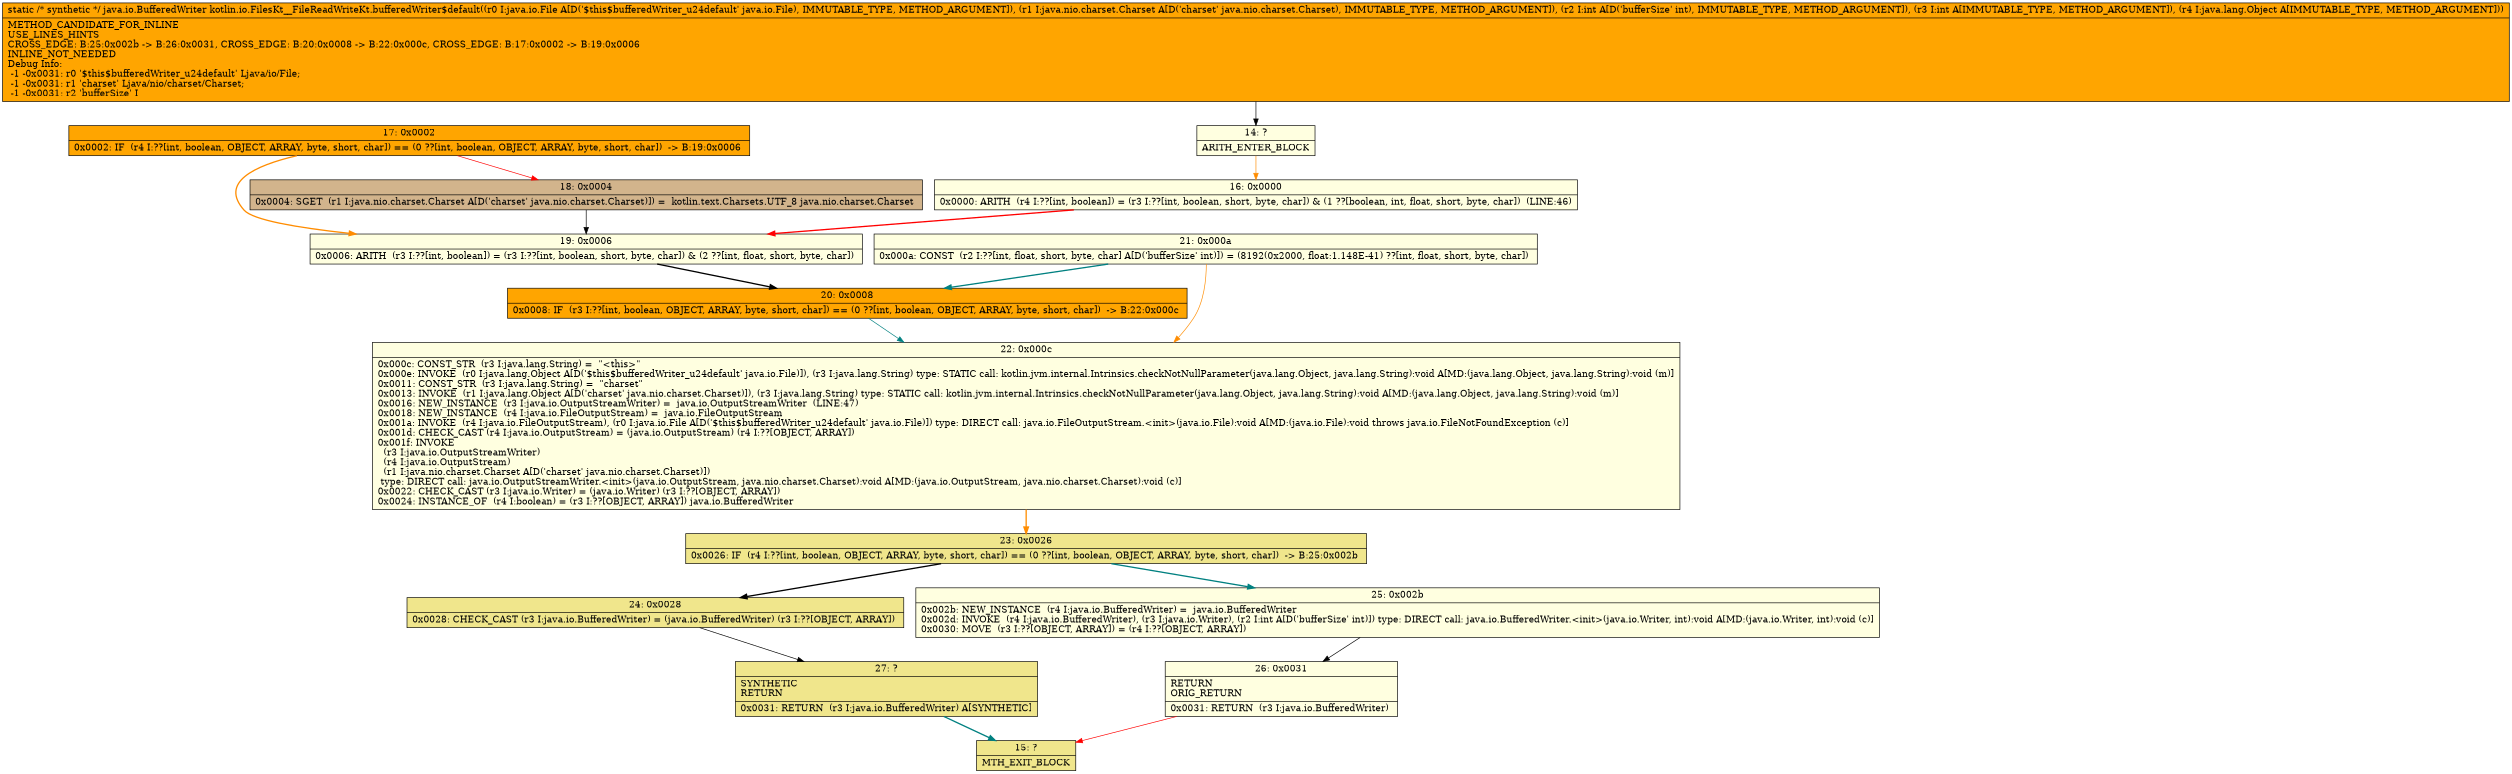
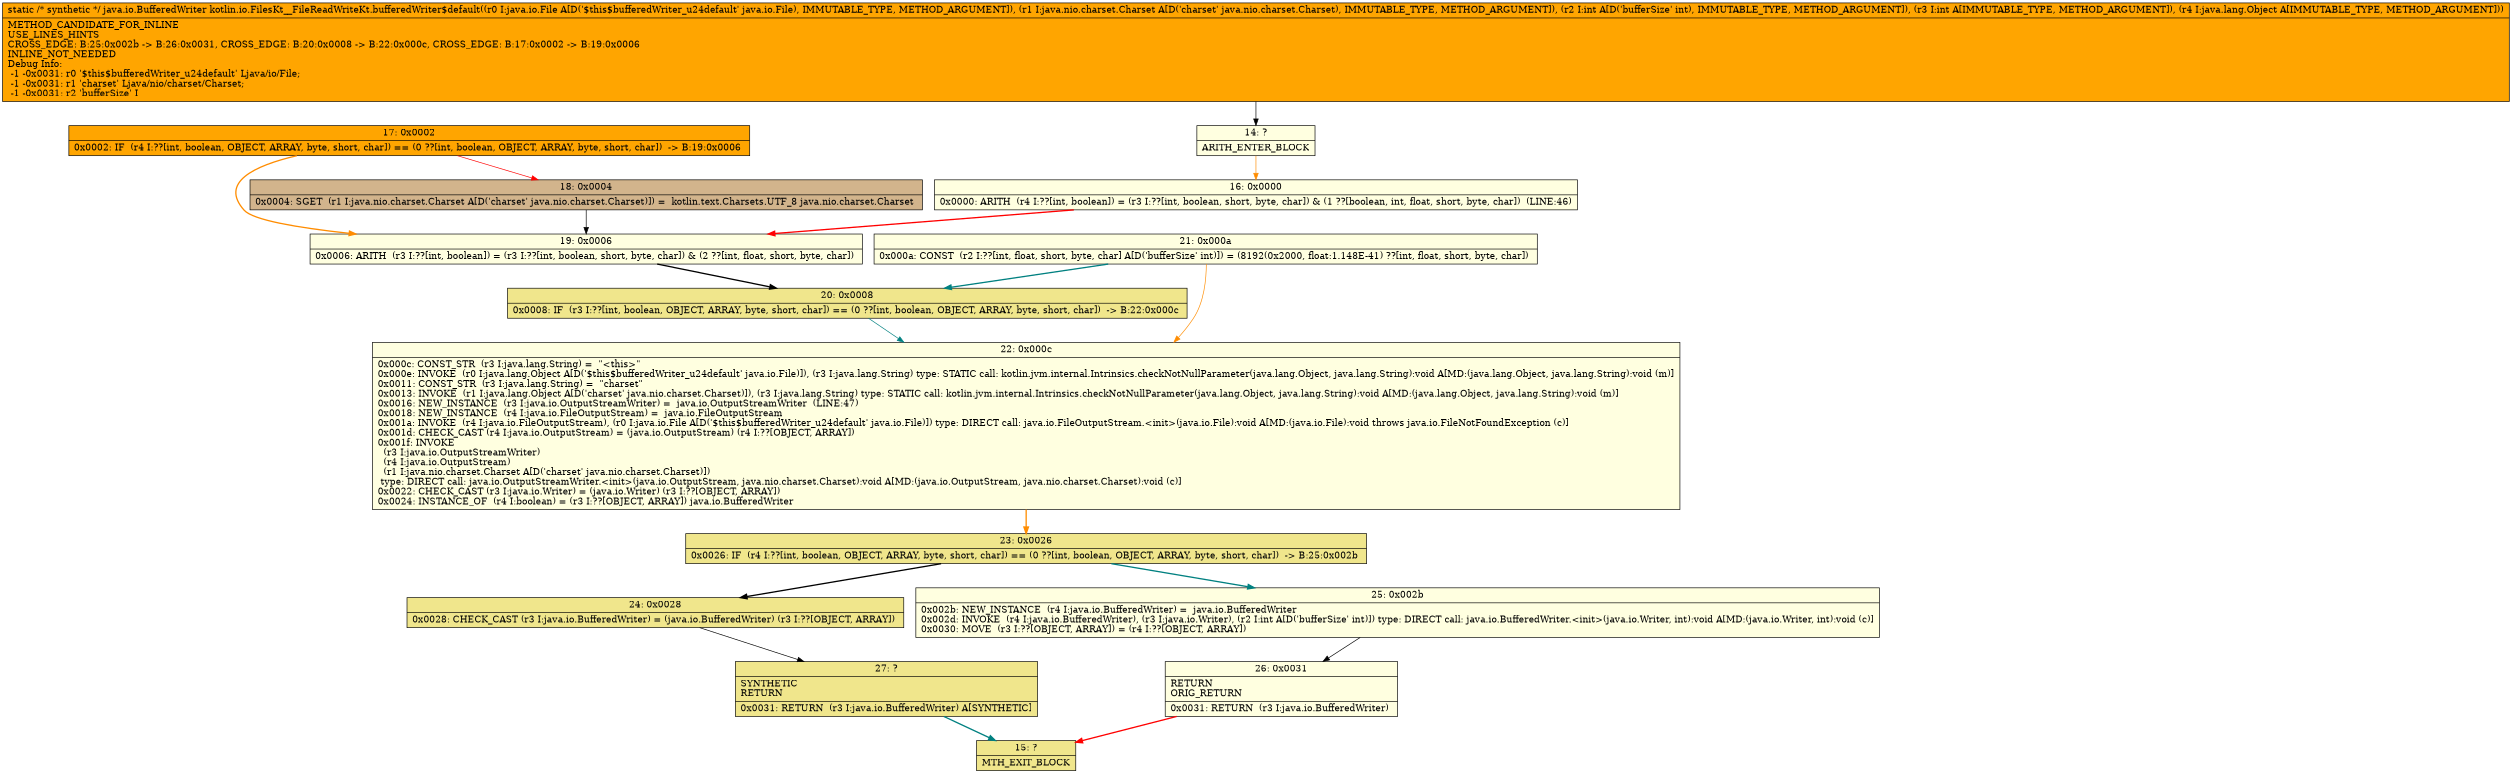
(847, 303) -> (847, 303)
(1129, 729) -> (1129, 729)
